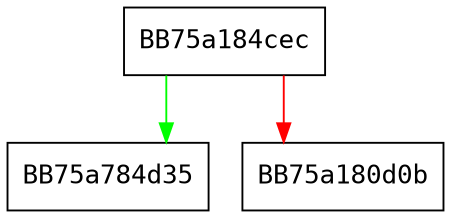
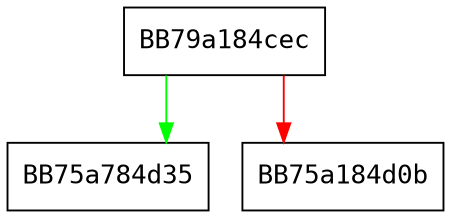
(225, 41) -> (225, 41)
(343, 177) -> (343, 177)
